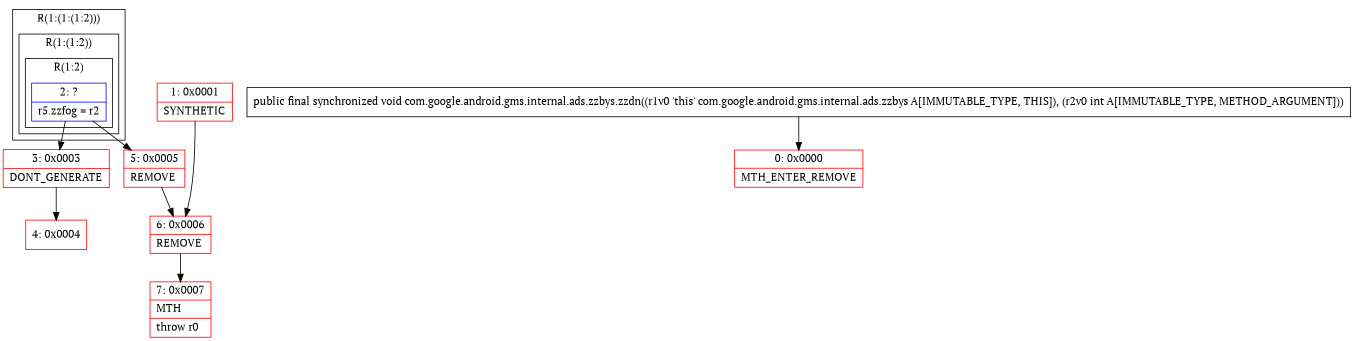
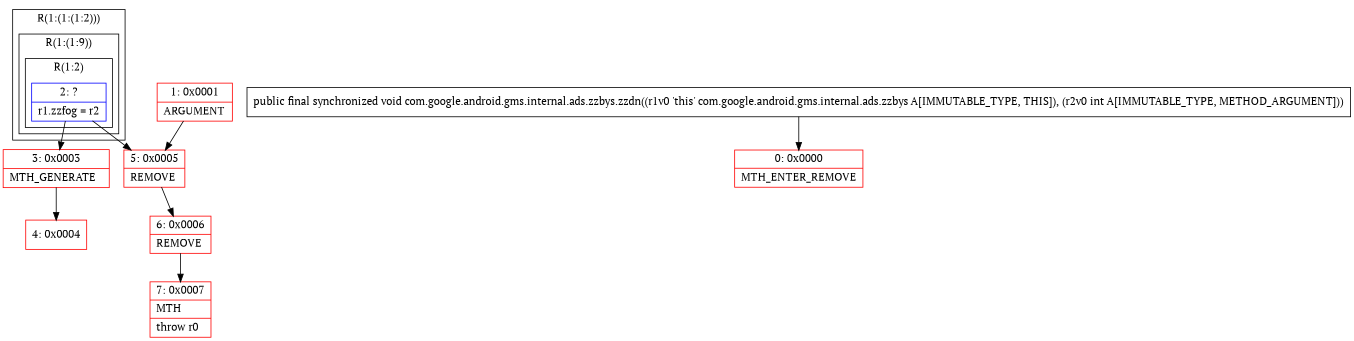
(69, 43) -> (69, 43)
(69, 111) -> (69, 111)
(195, 111) -> (194, 111)
(194, 165) -> (177, 132)
(56, 178) -> (53, 178)
